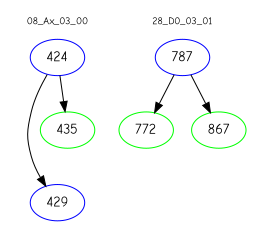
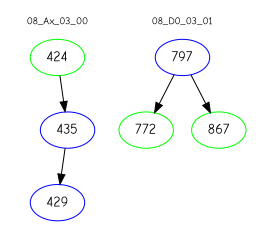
(183, 22) -> (183, 22)
(57, 57) -> (57, 57)
(183, 57) -> (183, 57)
(29, 125) -> (63, 161)
(68, 130) -> (68, 130)
